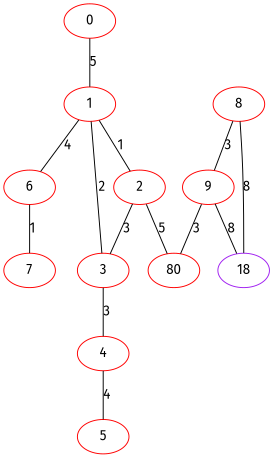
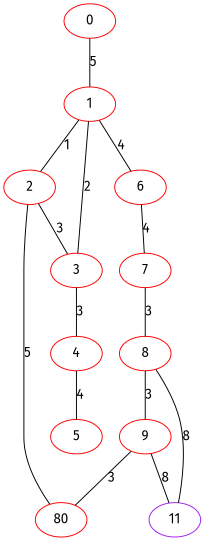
(33, 229) -> (146, 229)
(244, 270) -> (175, 520)
none -> (145, 312)
